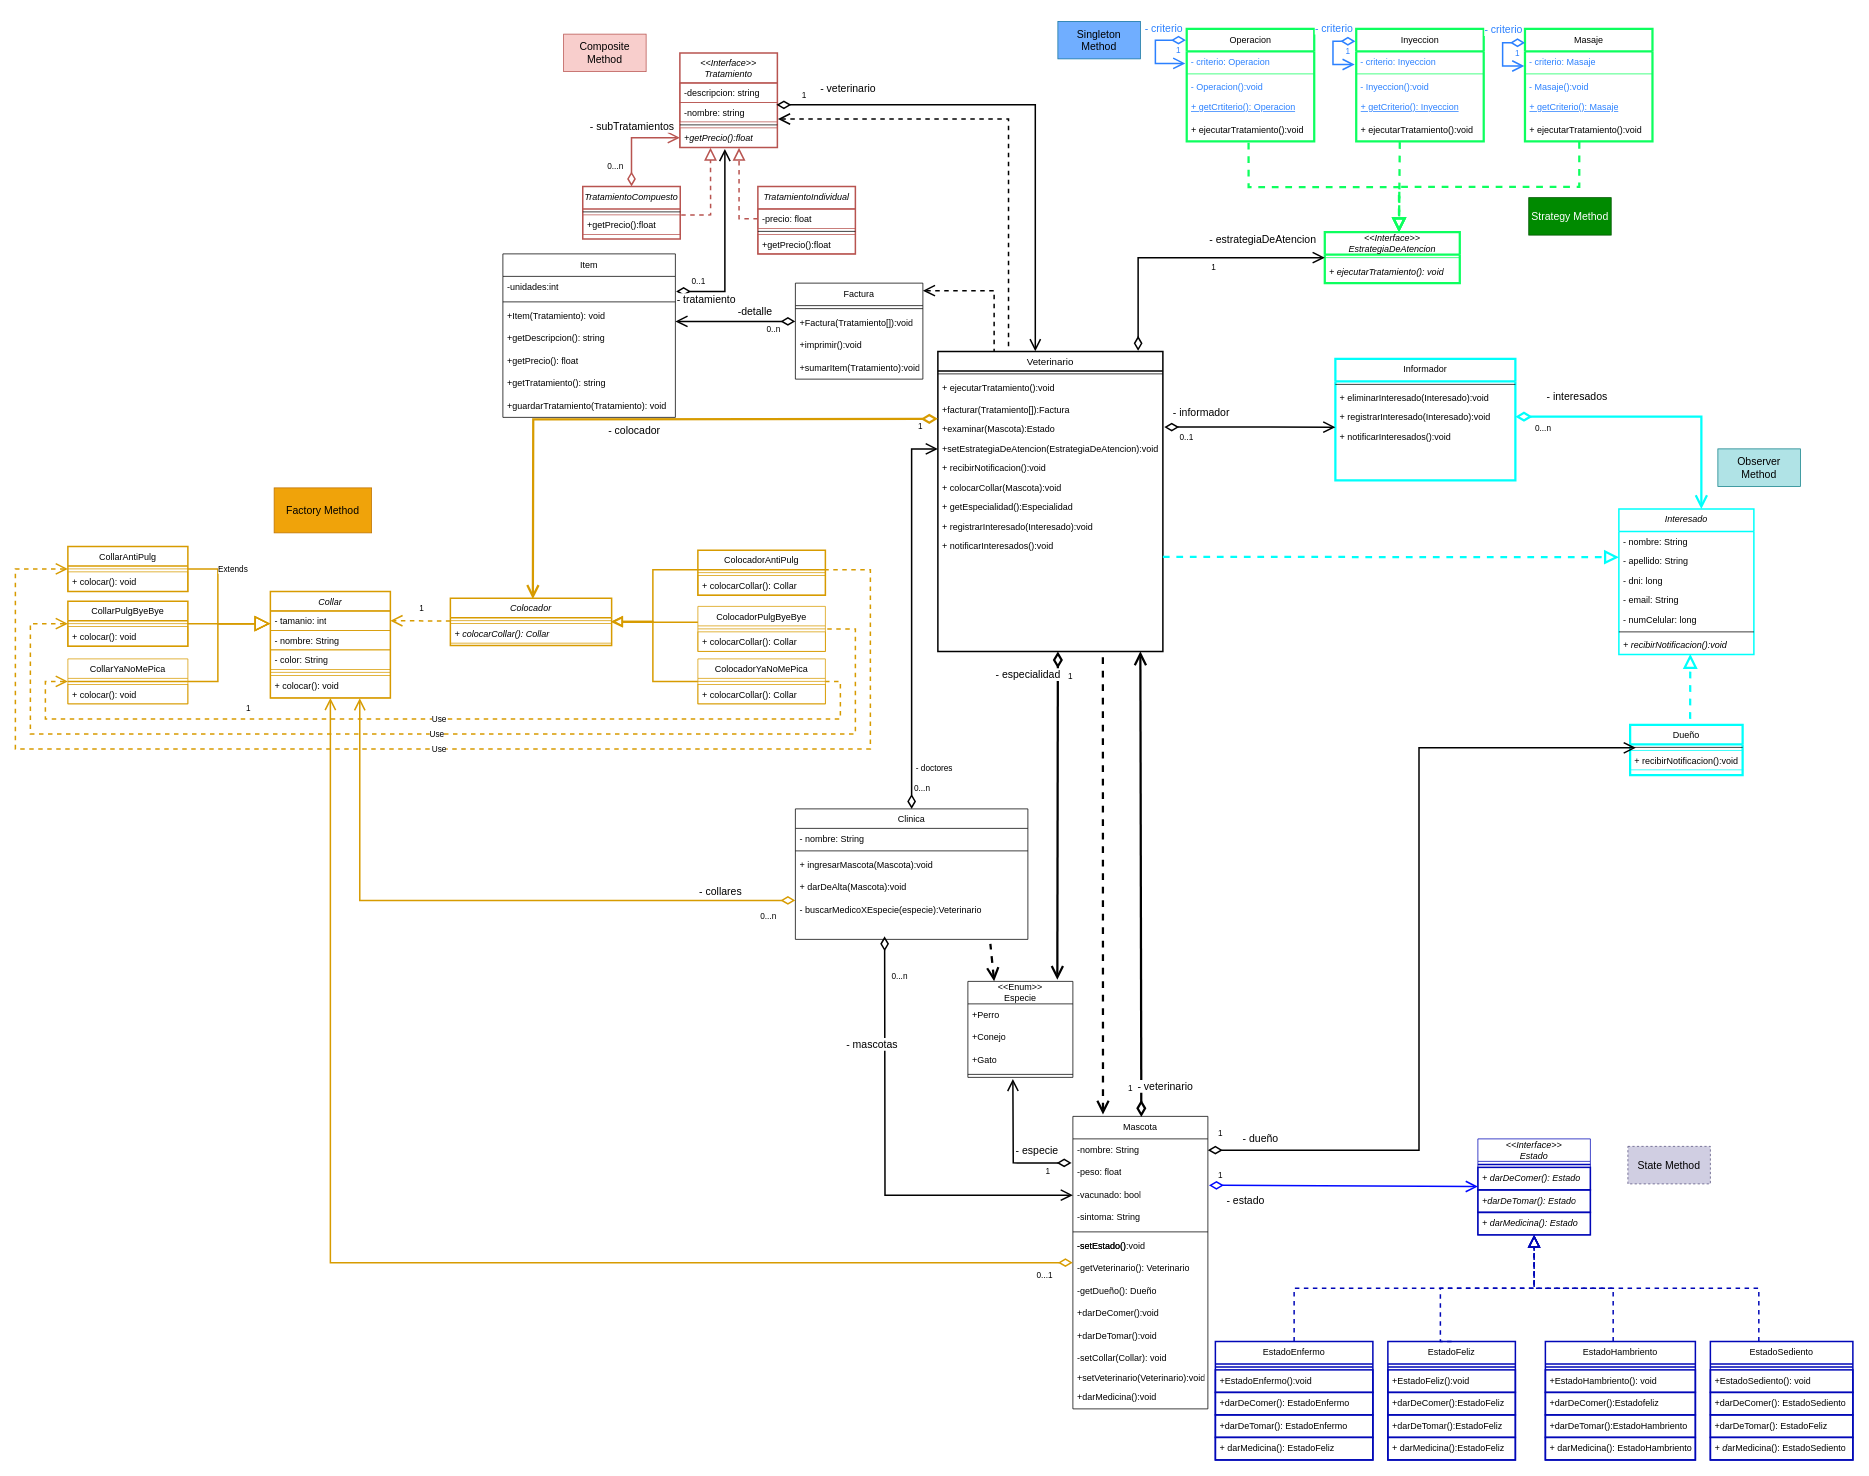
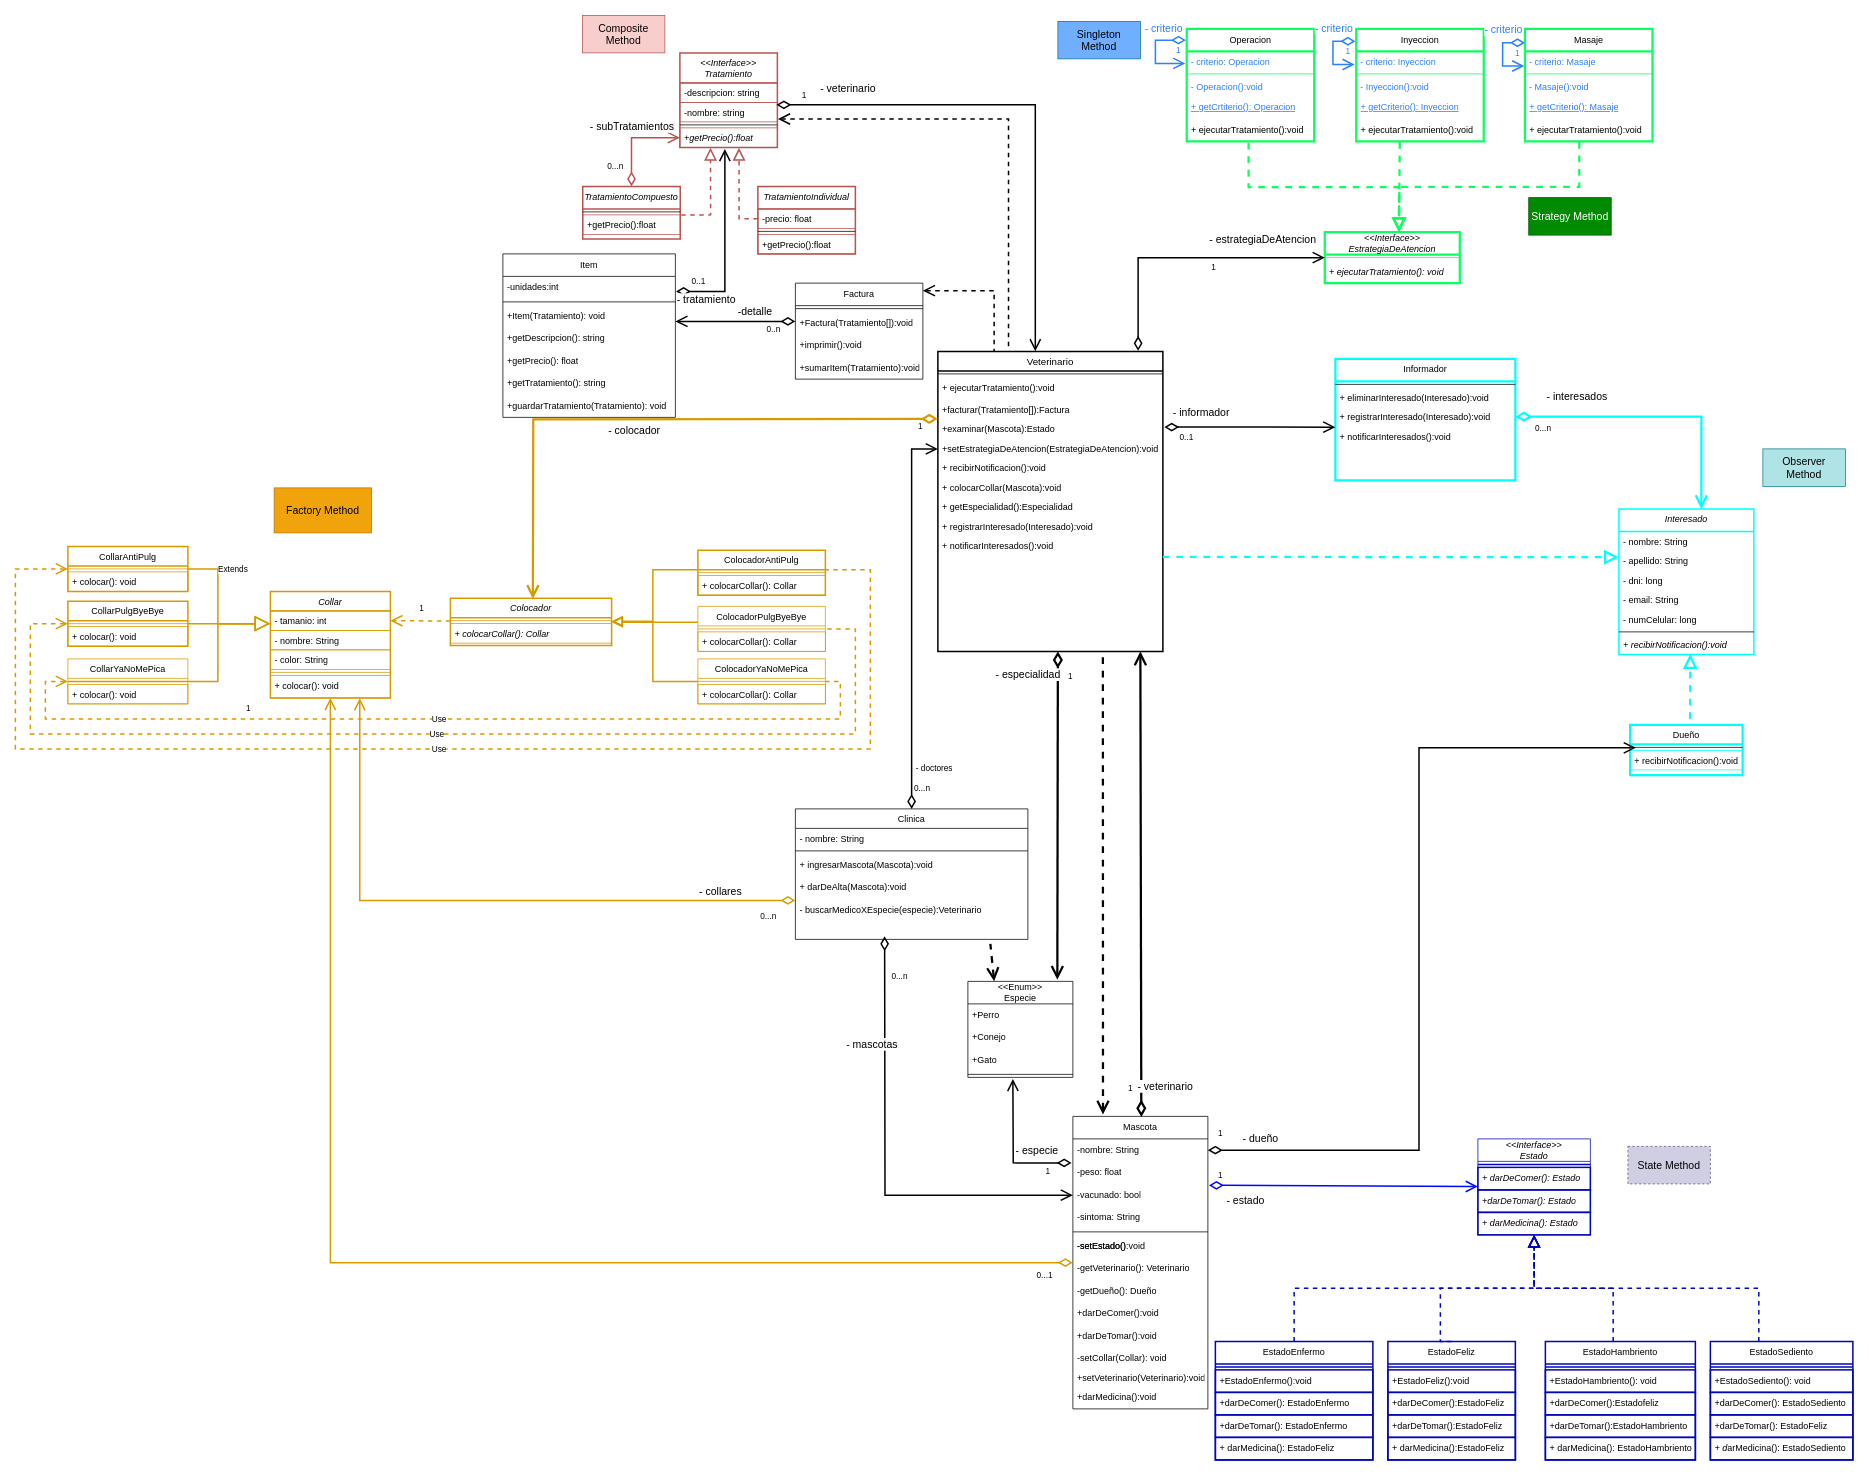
(605, 53) -> (624, 34)
(1759, 468) -> (1804, 468)
